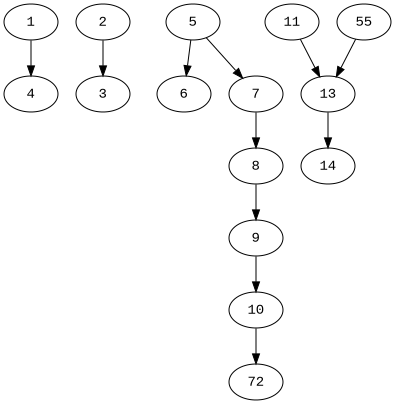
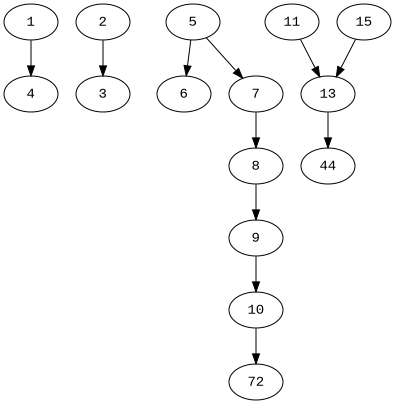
(364, 22) -> (364, 22)
(328, 166) -> (328, 166)
